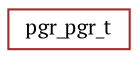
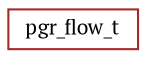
(69, 29) -> (73, 29)
